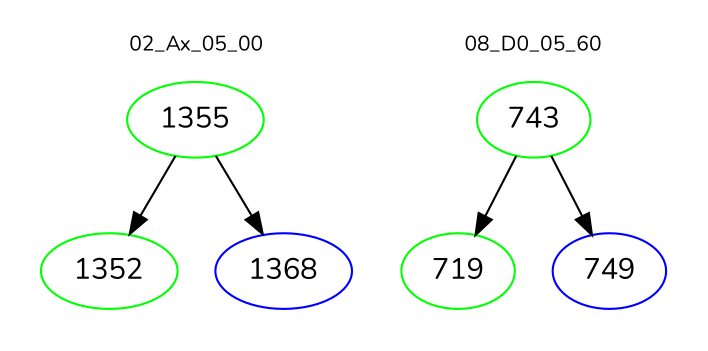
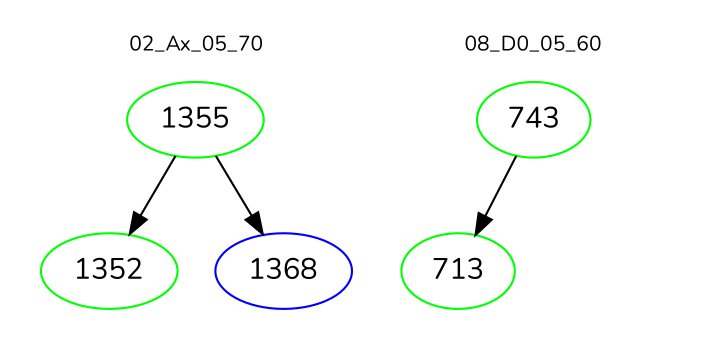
(196, 45) -> (196, 45)
(458, 271) -> (458, 271)
(609, 271) -> none
